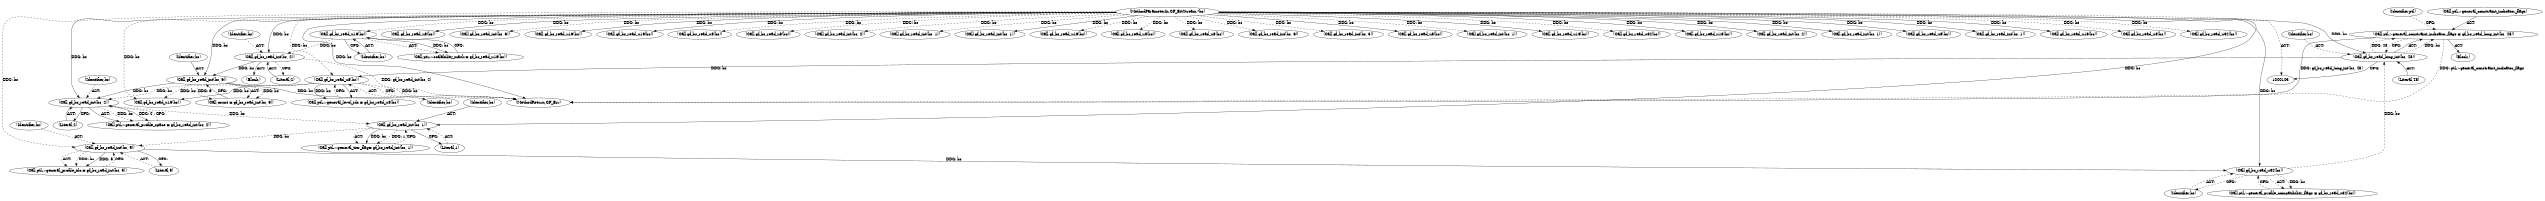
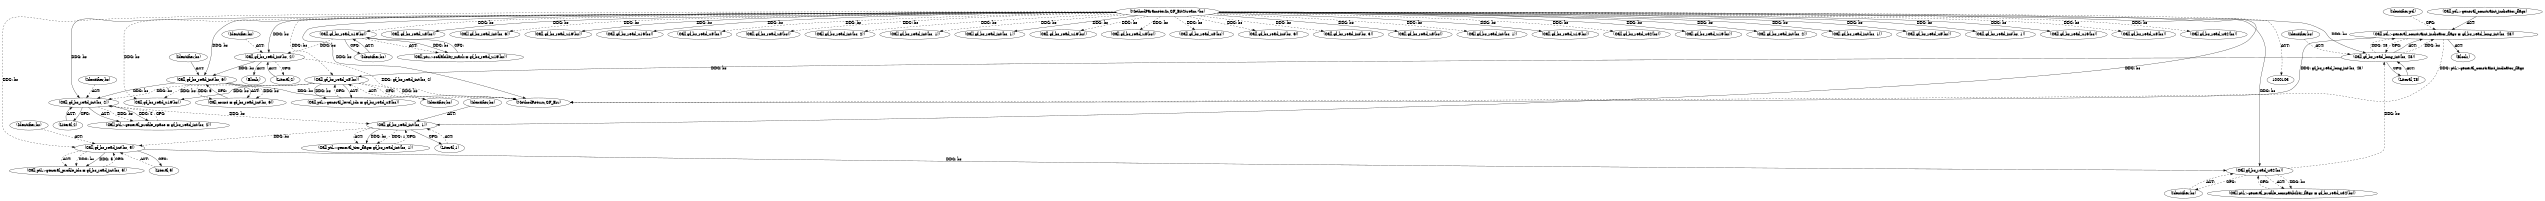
(2338, 75) -> (2392, 69)
